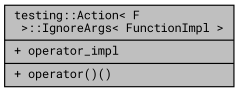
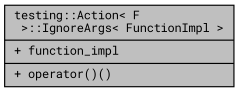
(67, 51) -> (67, 51)
